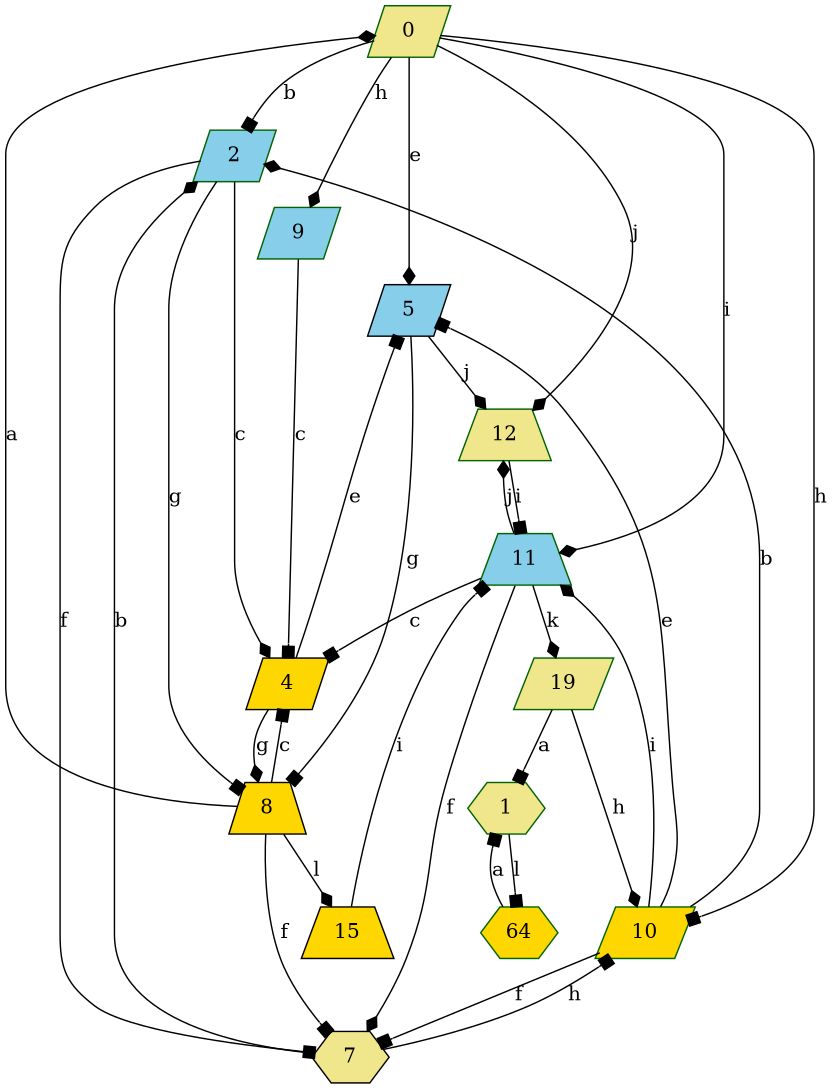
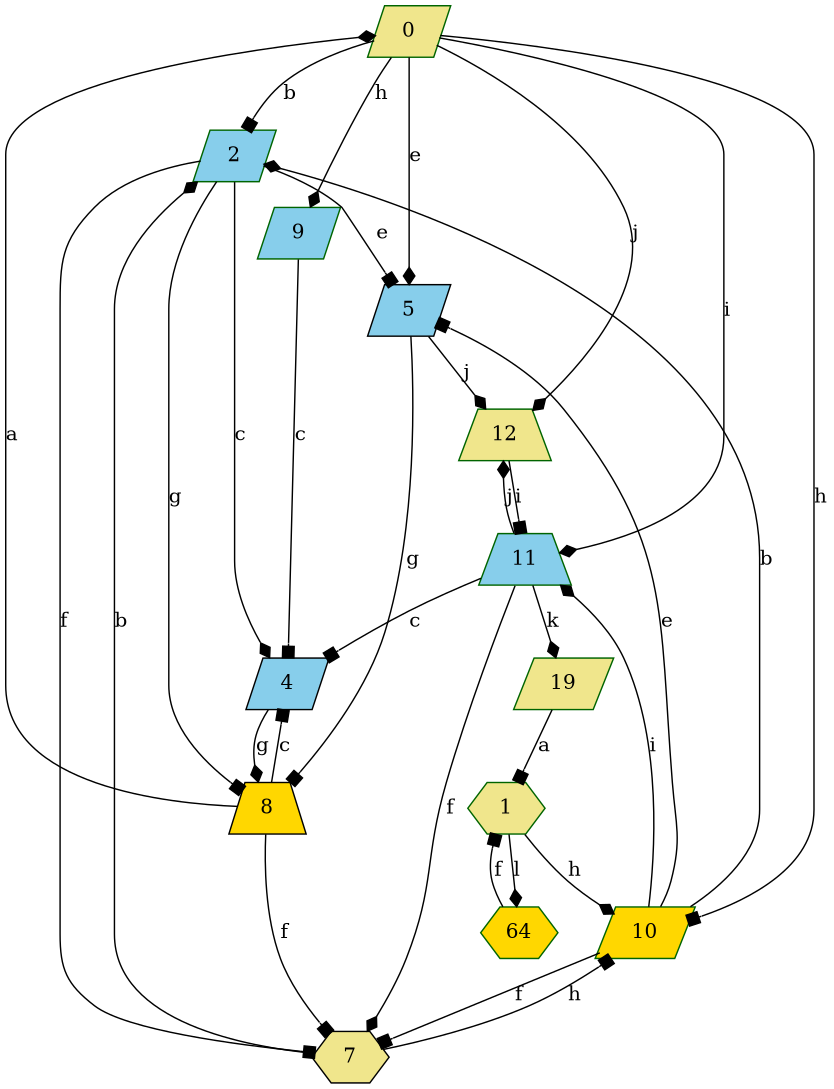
(344, 504) -> (338, 204)
(288, 684) -> (288, 684)
(602, 800) -> (559, 873)
(512, 863) -> (512, 863)
(499, 870) -> (499, 870)
(348, 933) -> none
